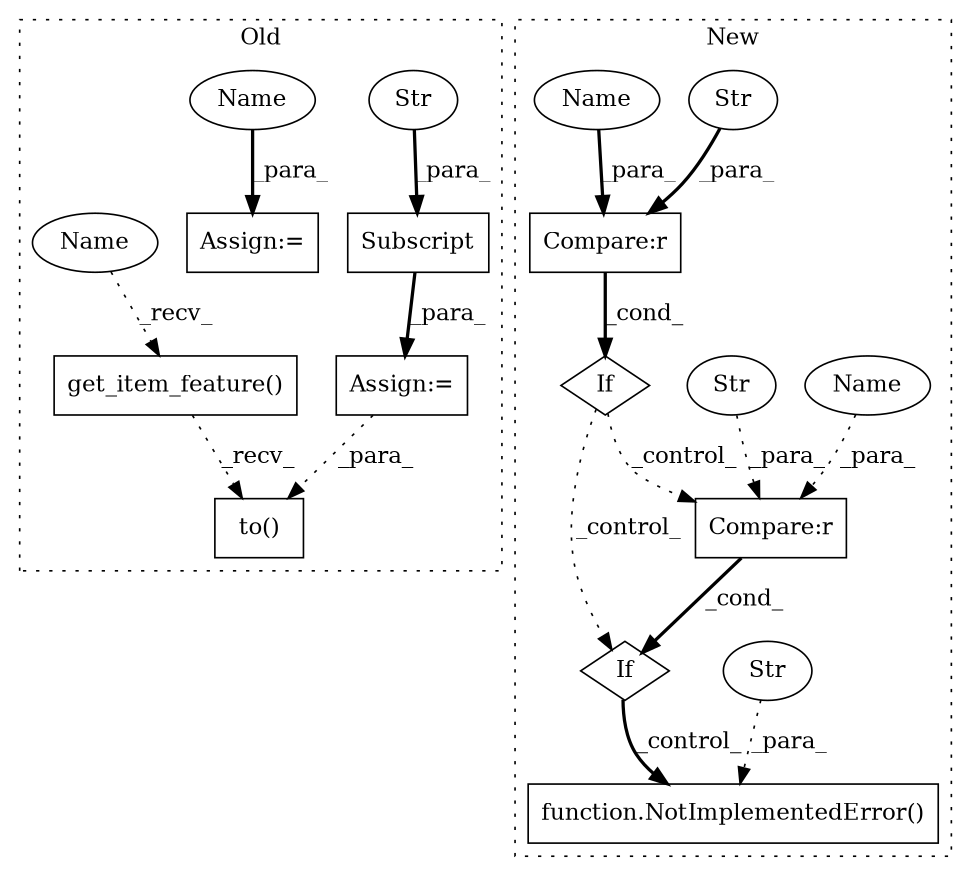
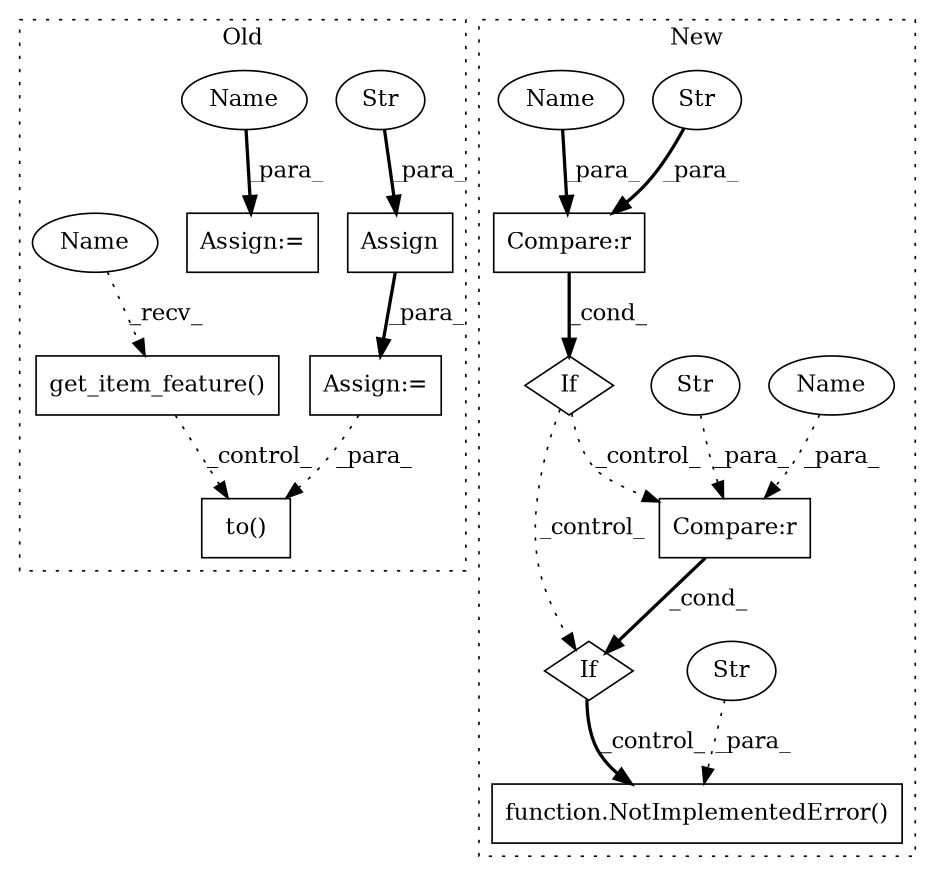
(418, 243) -> (400, 243)
(258, 457) -> (259, 457)
